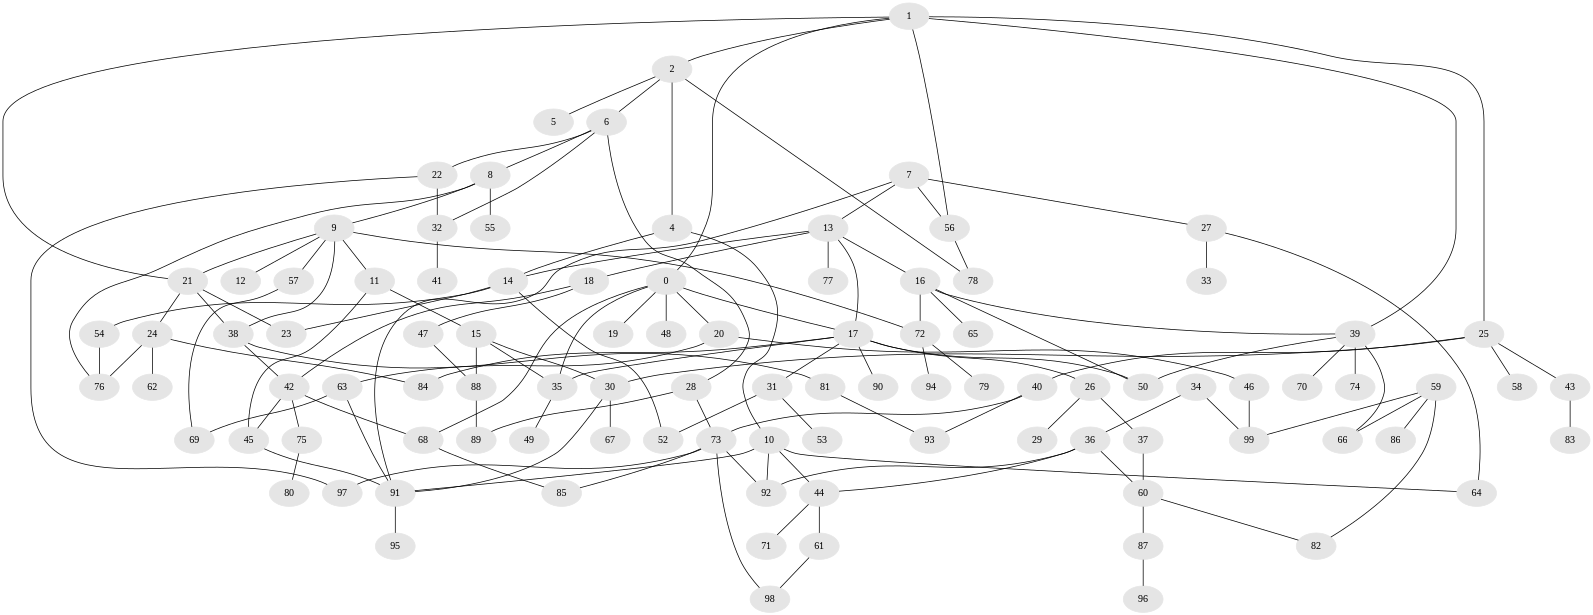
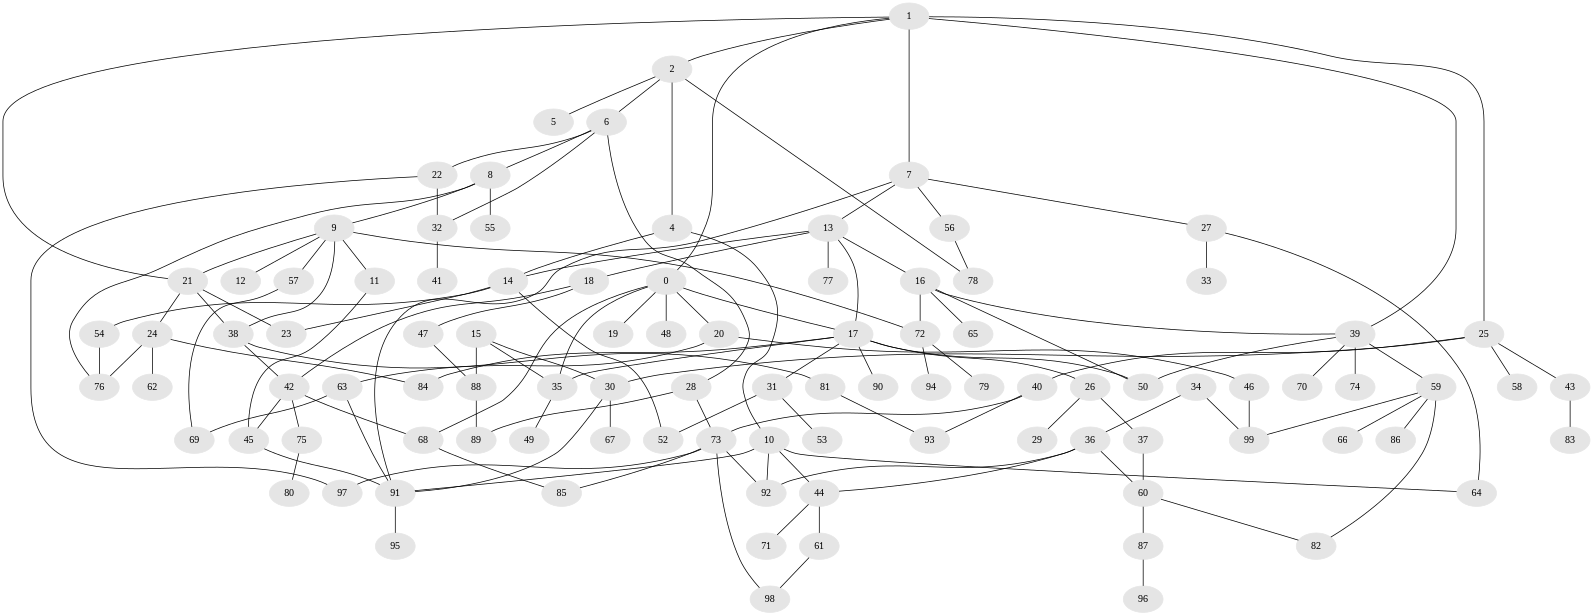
(932, 122) -> (909, 96)
(438, 314) -> none
(1384, 391) -> (1396, 361)
